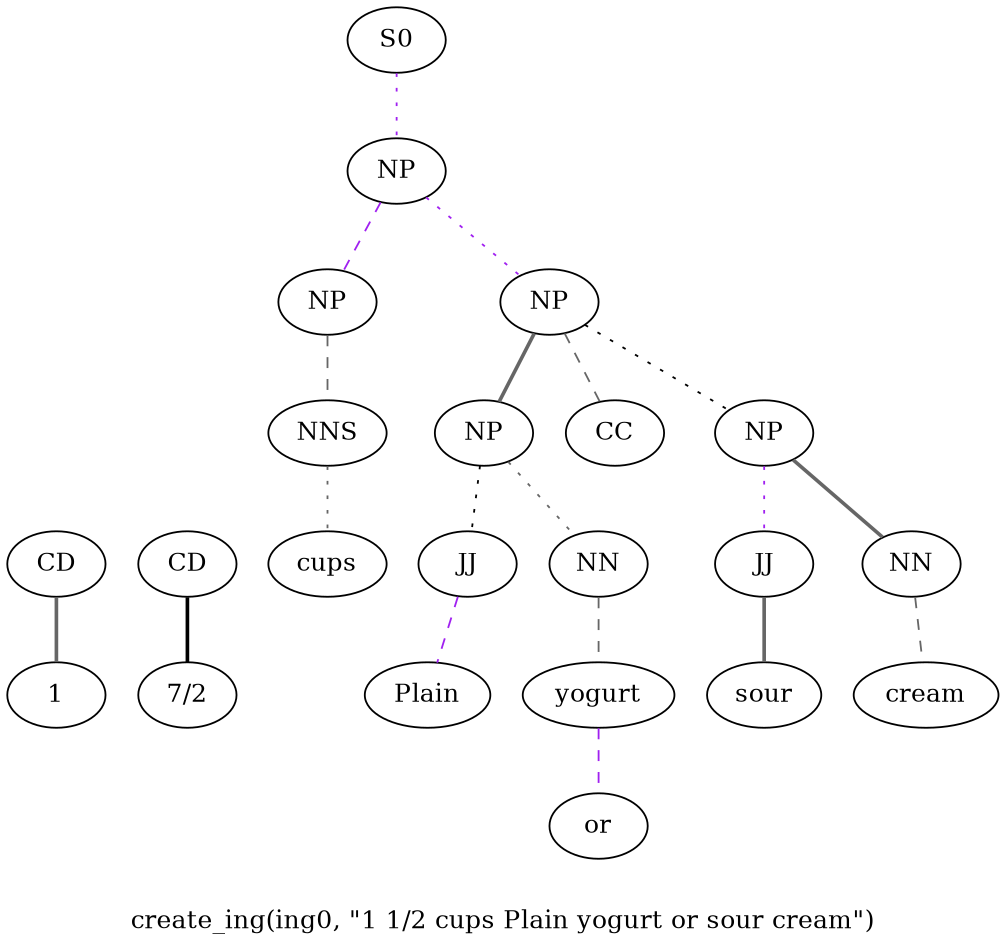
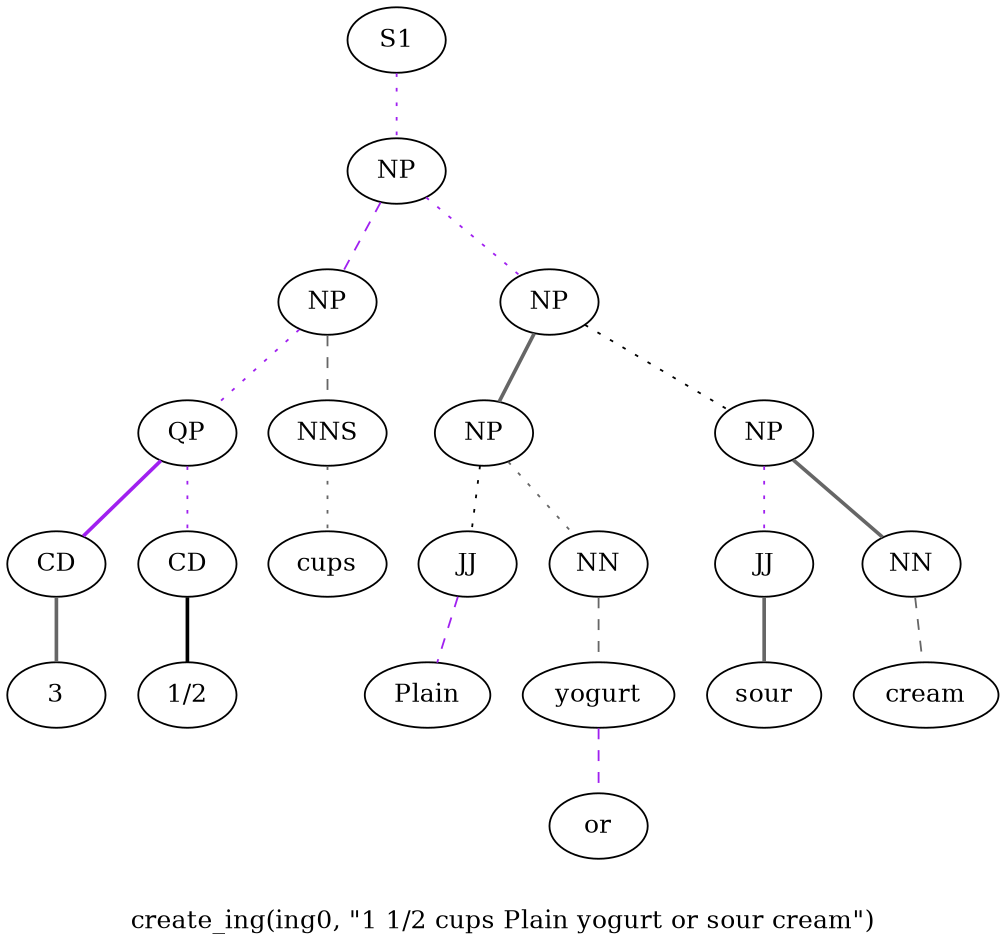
(397, 40) -> (397, 40)
none -> (187, 433)
(615, 433) -> none
(56, 695) -> (56, 695)
(187, 695) -> (187, 695)
